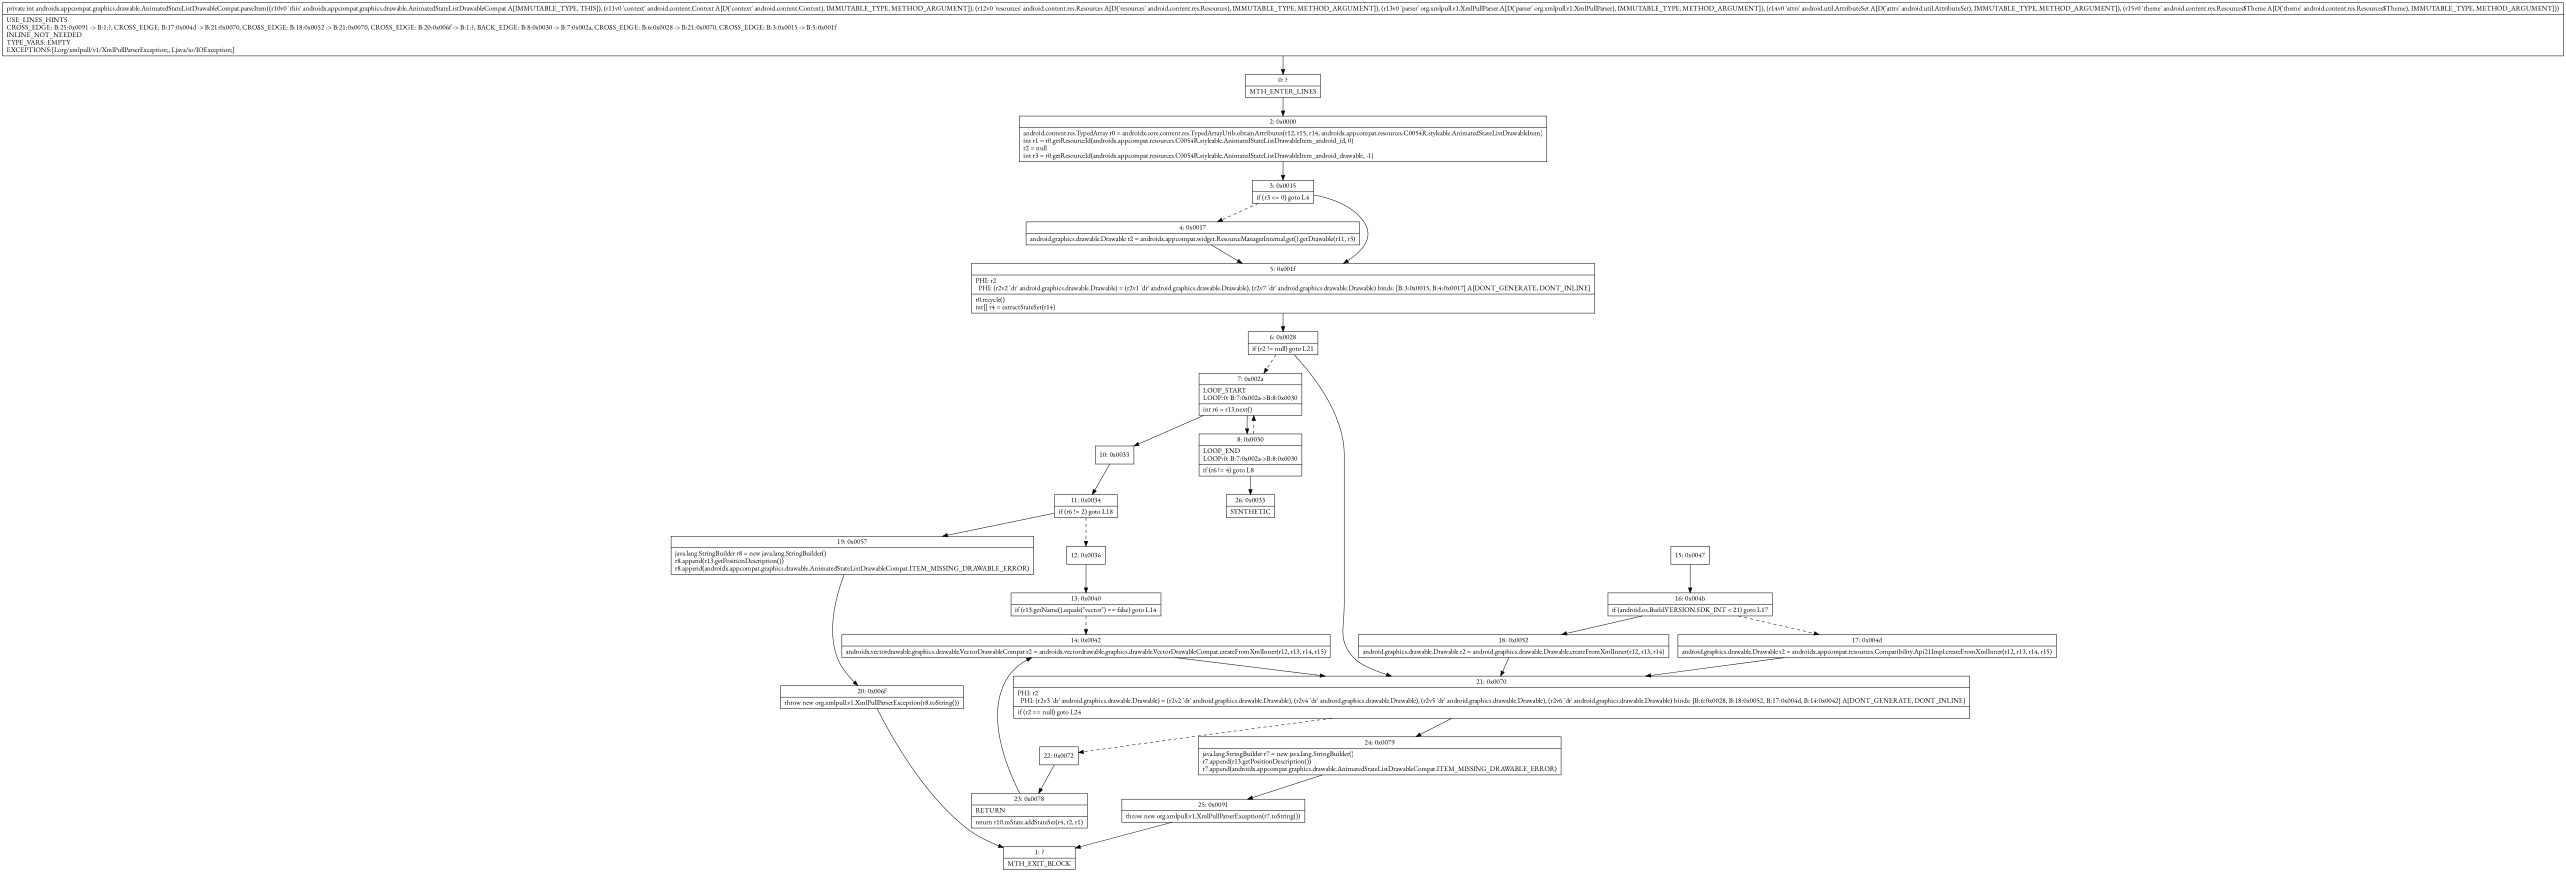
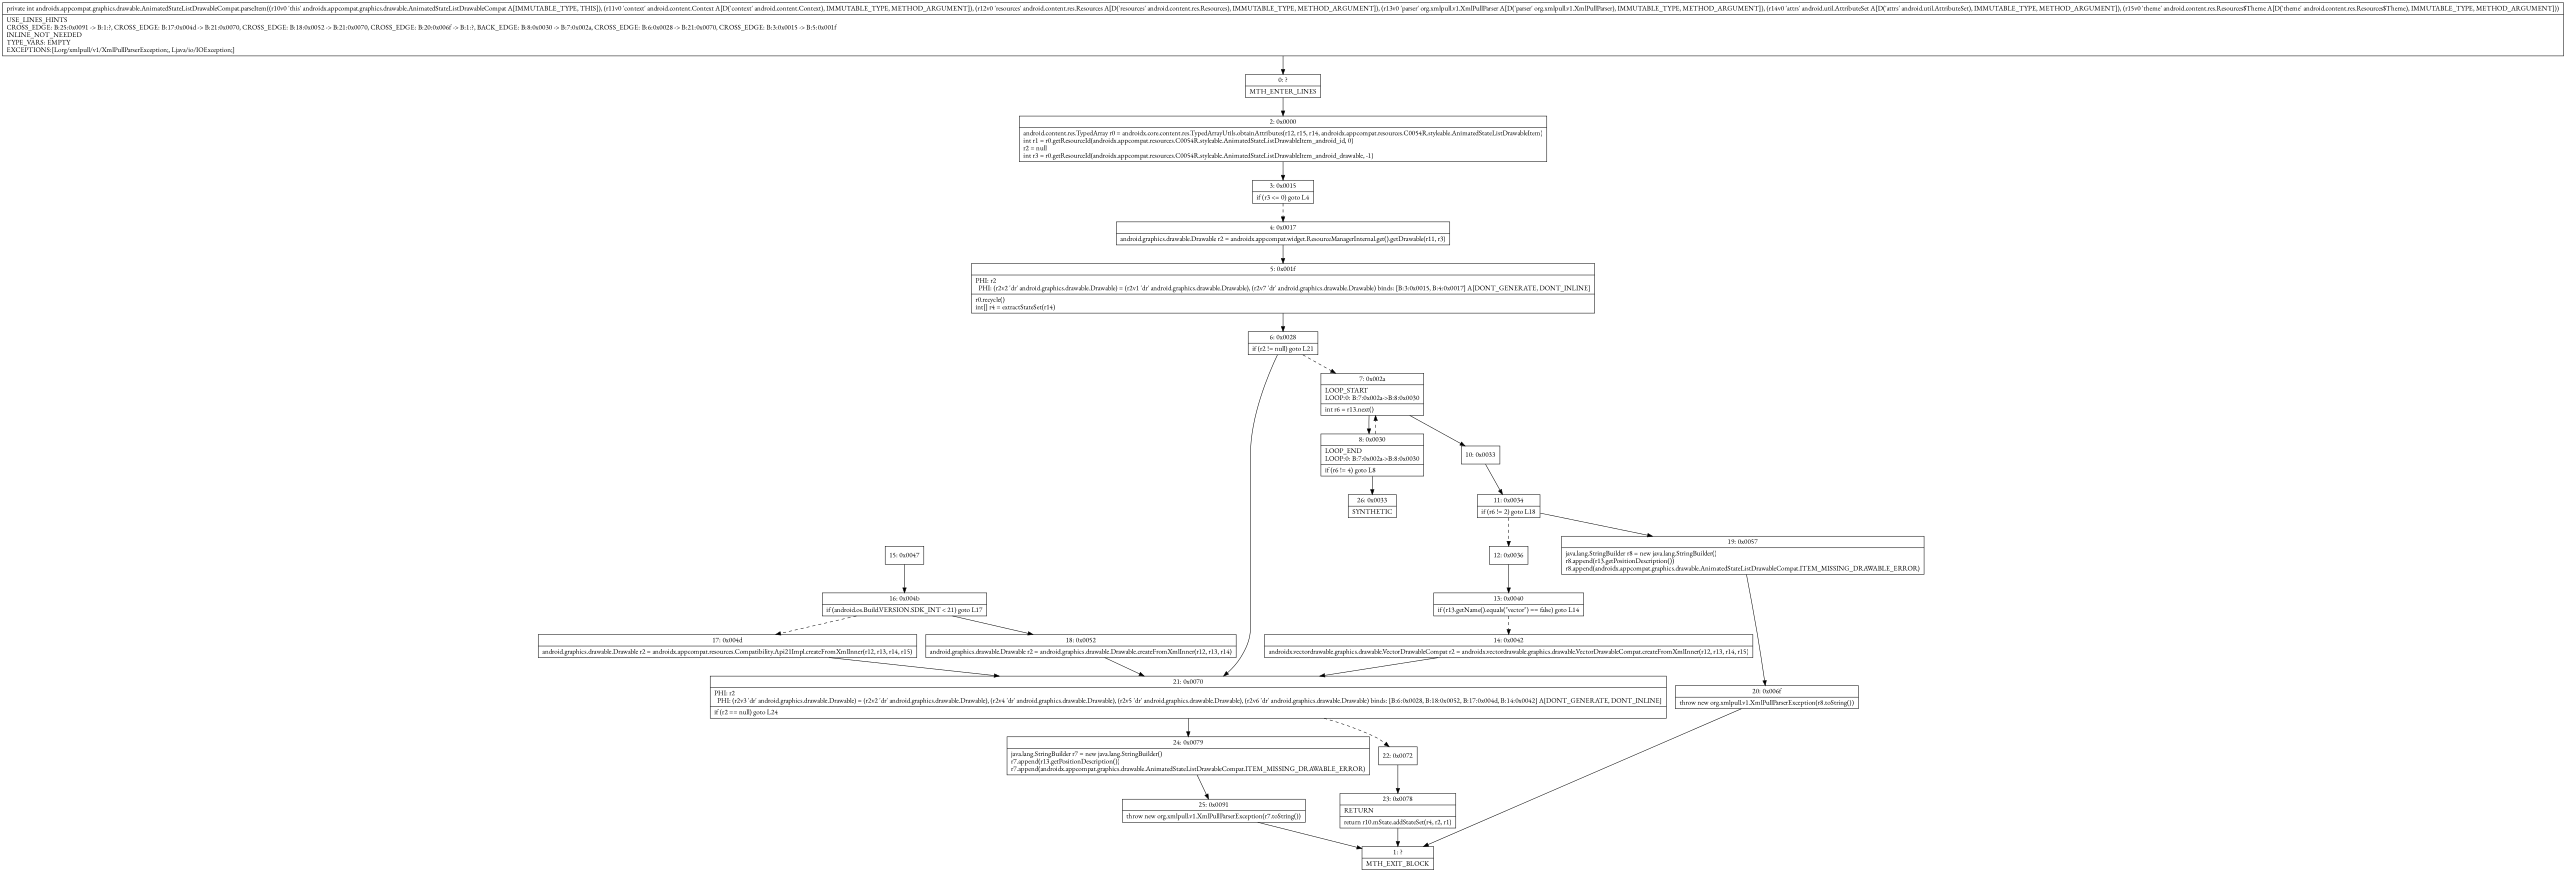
(1361, 218) -> none
(998, 723) -> (1398, 835)
